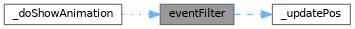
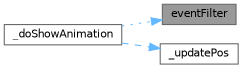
(248, 14) -> (136, 45)
